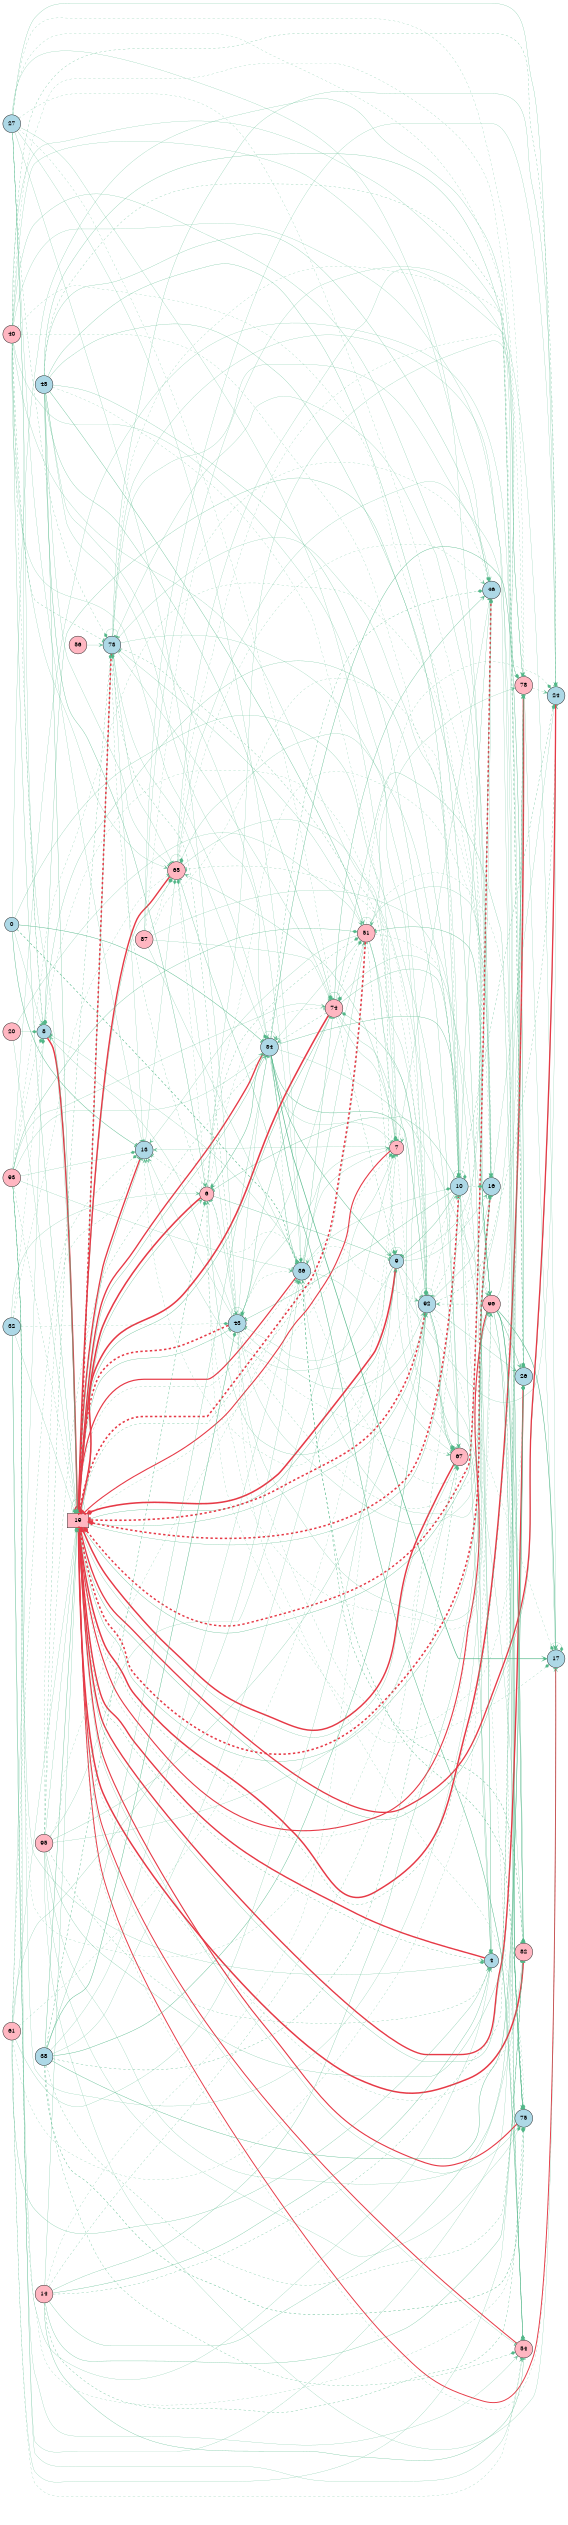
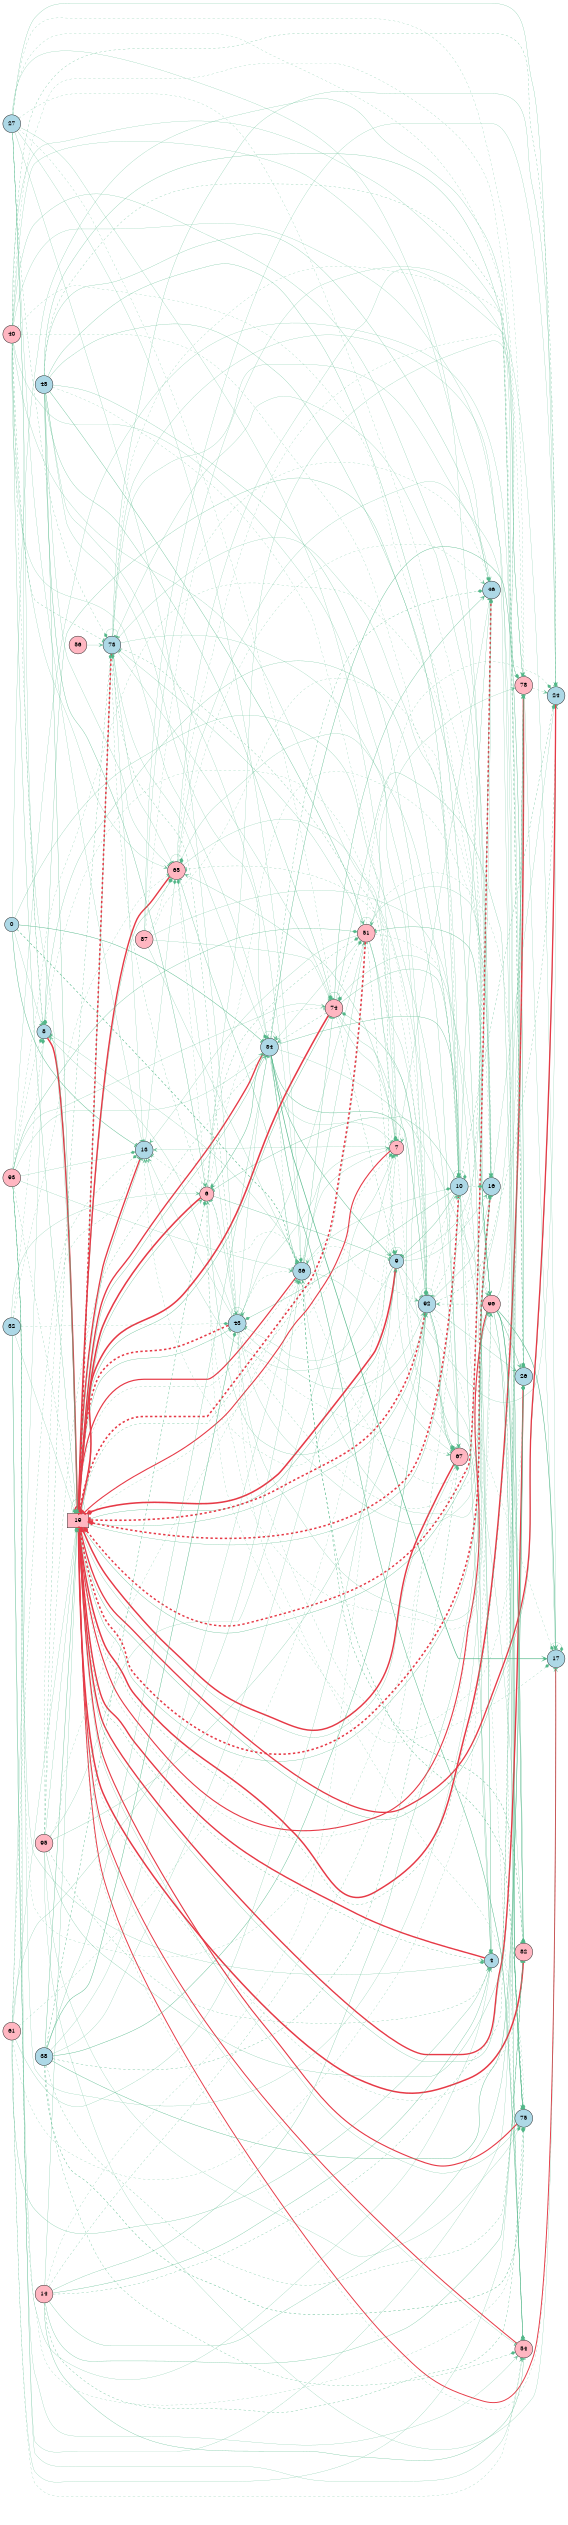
(12, 1032) -> none
(272, 1176) -> none
(357, 1255) -> (357, 1255)
(314, 1760) -> none
(245, 2174) -> none
